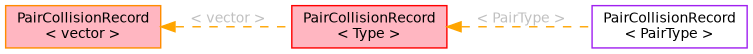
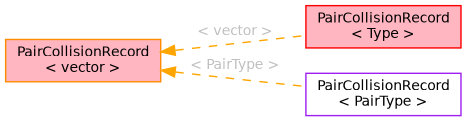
(527, 27) -> (240, 79)
